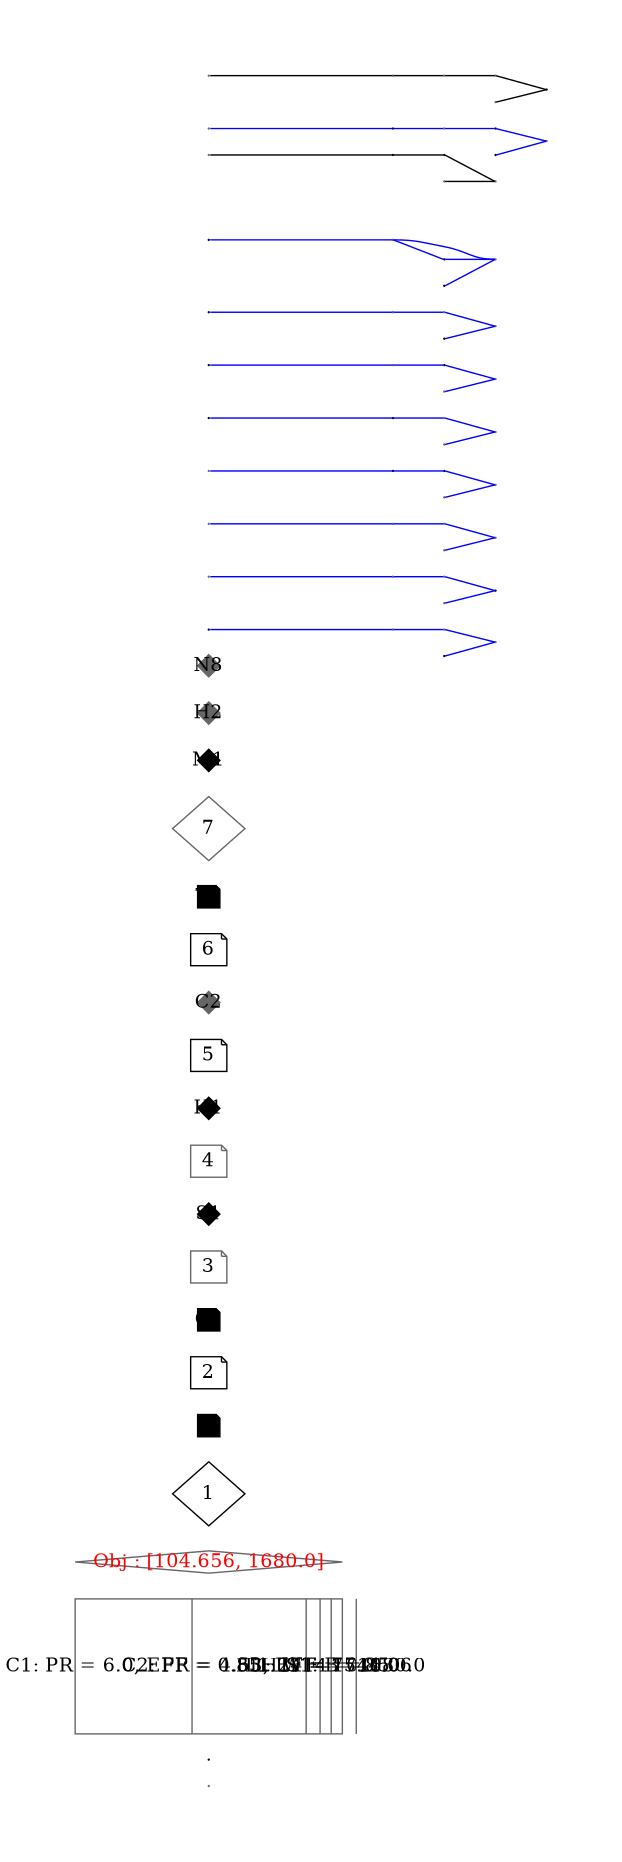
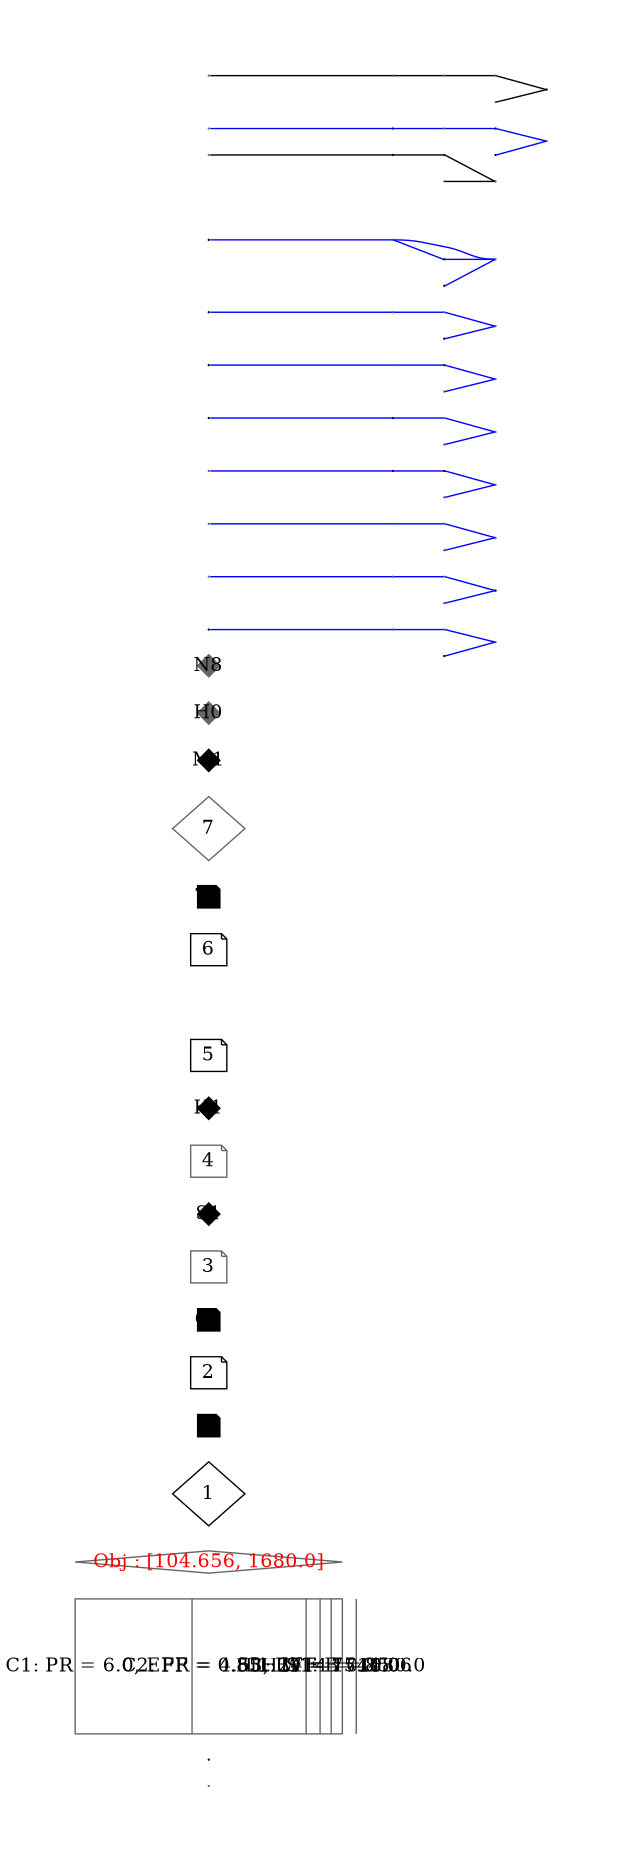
(209, 713) -> (209, 713)
(209, 1003) -> none
